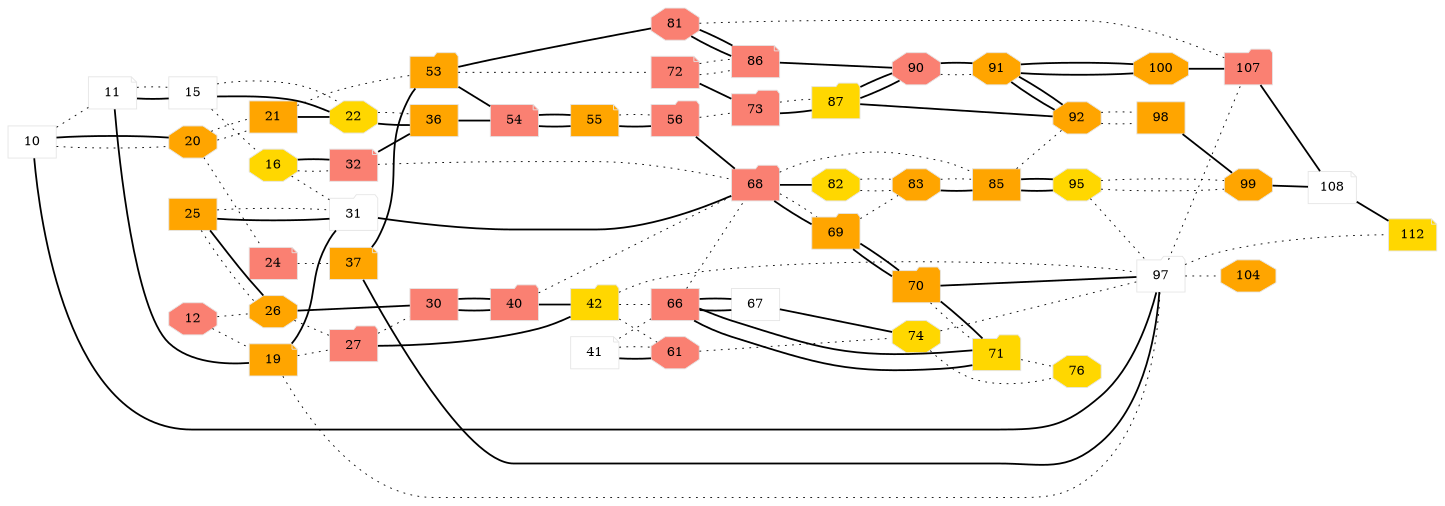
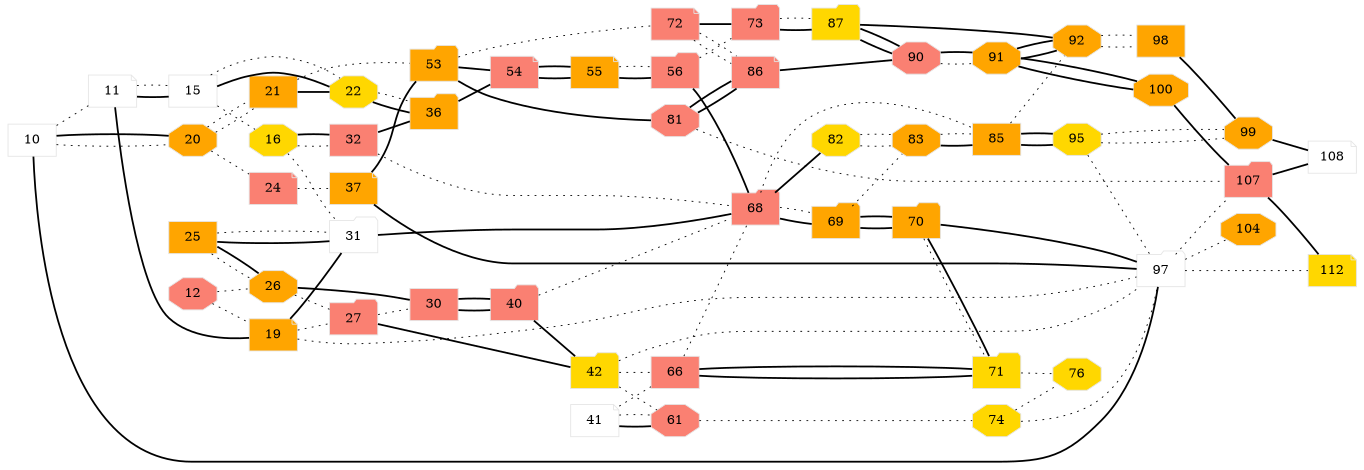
(434, 121) -> (434, 113)
(354, 165) -> (354, 140)
(1373, 211) -> (1294, 225)
(756, 305) -> none
